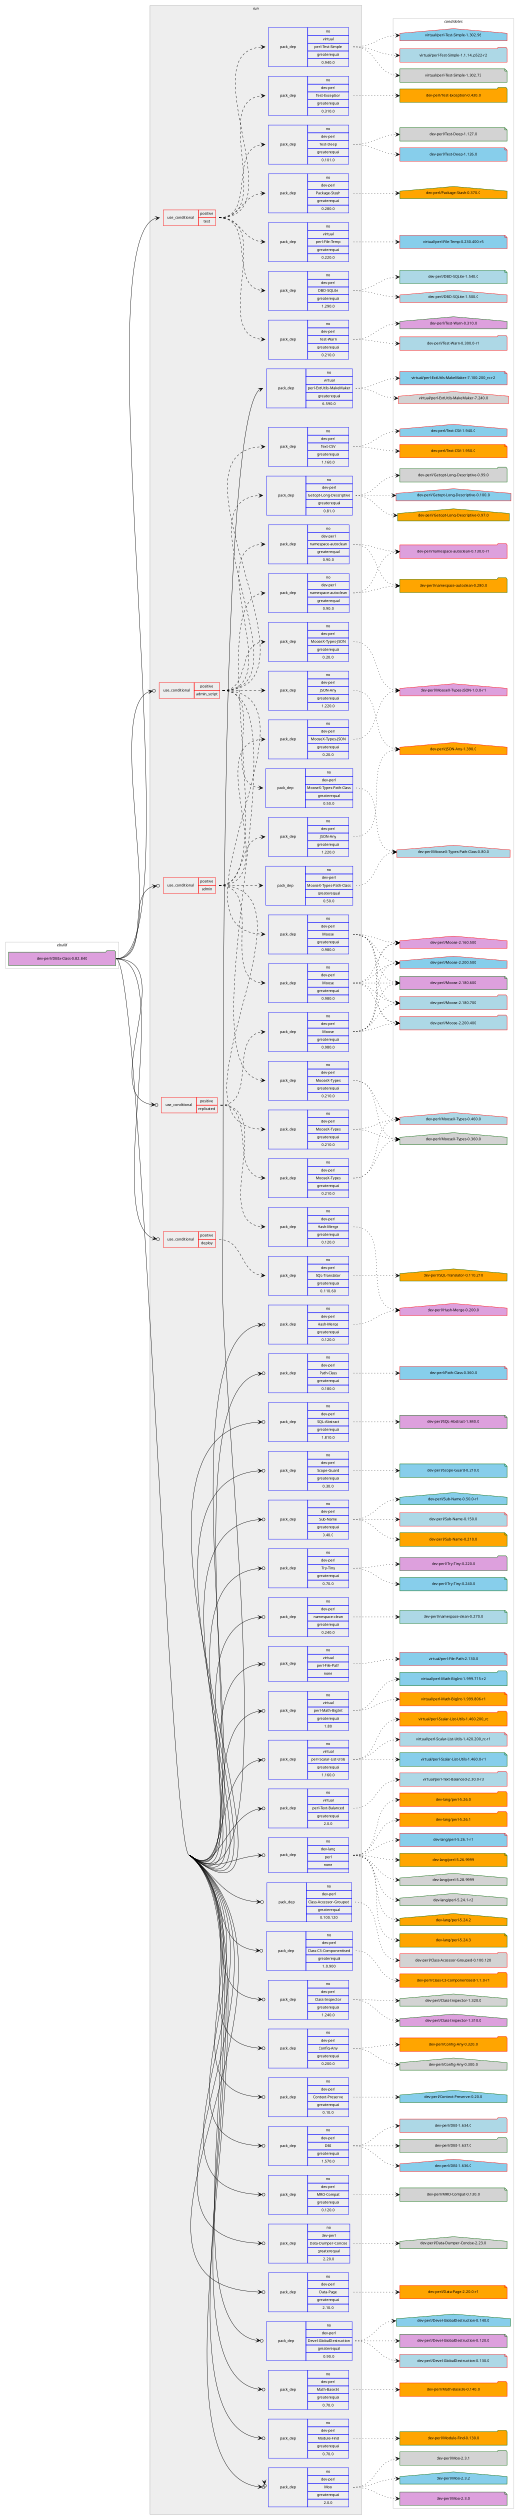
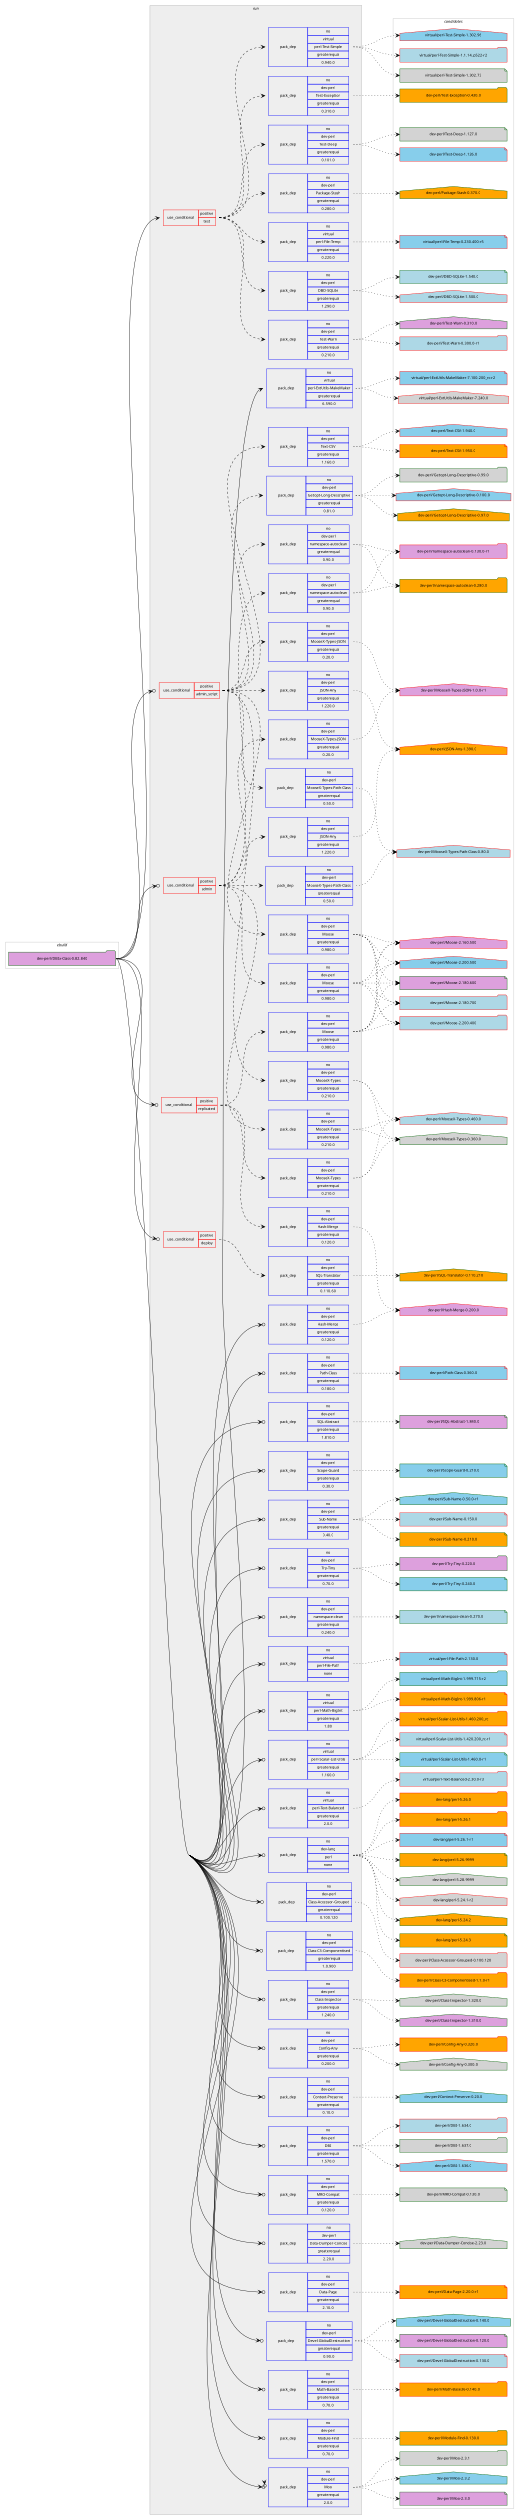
(453, 1900) -> (453, 1900)
